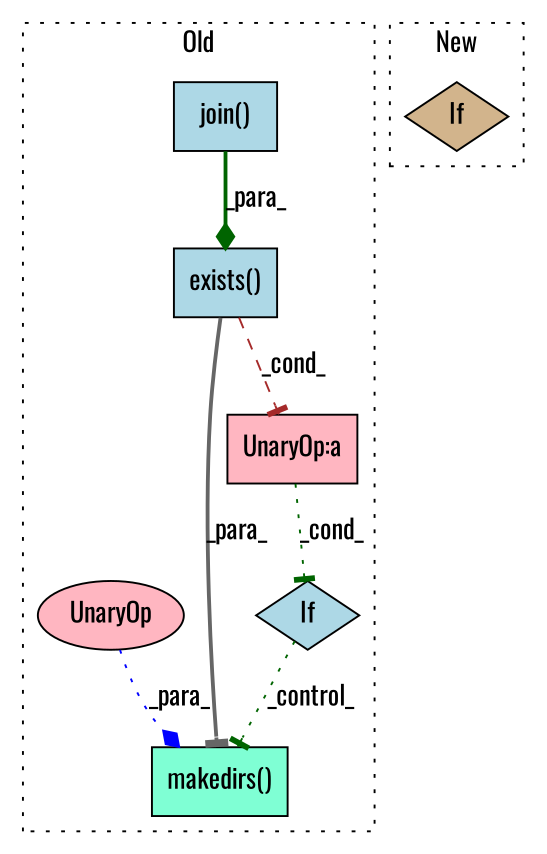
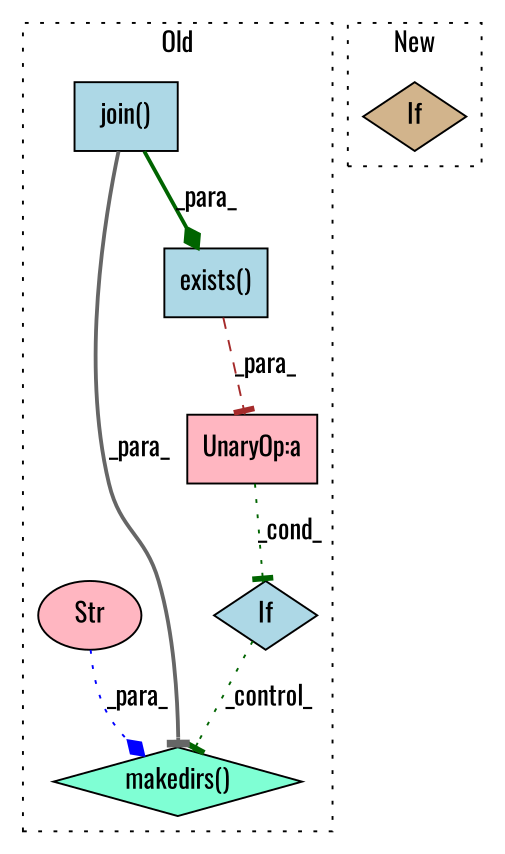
(294, 366) -> (266, 366)
(208, 527) -> (103, 451)
(111, 615) -> (90, 615)
(220, 782) -> (178, 782)
